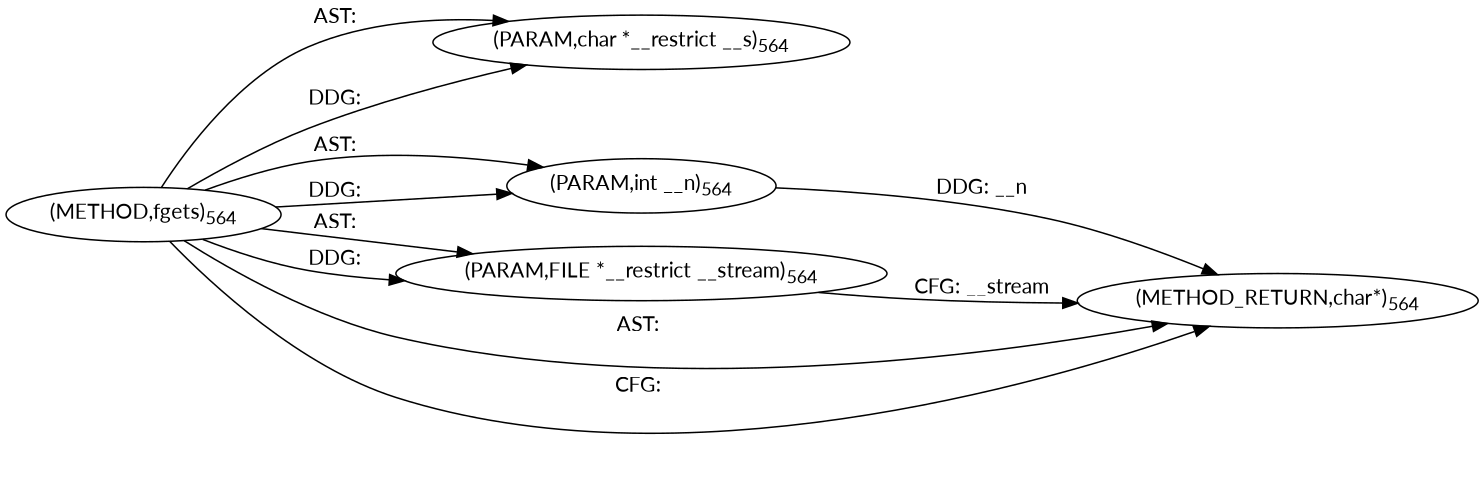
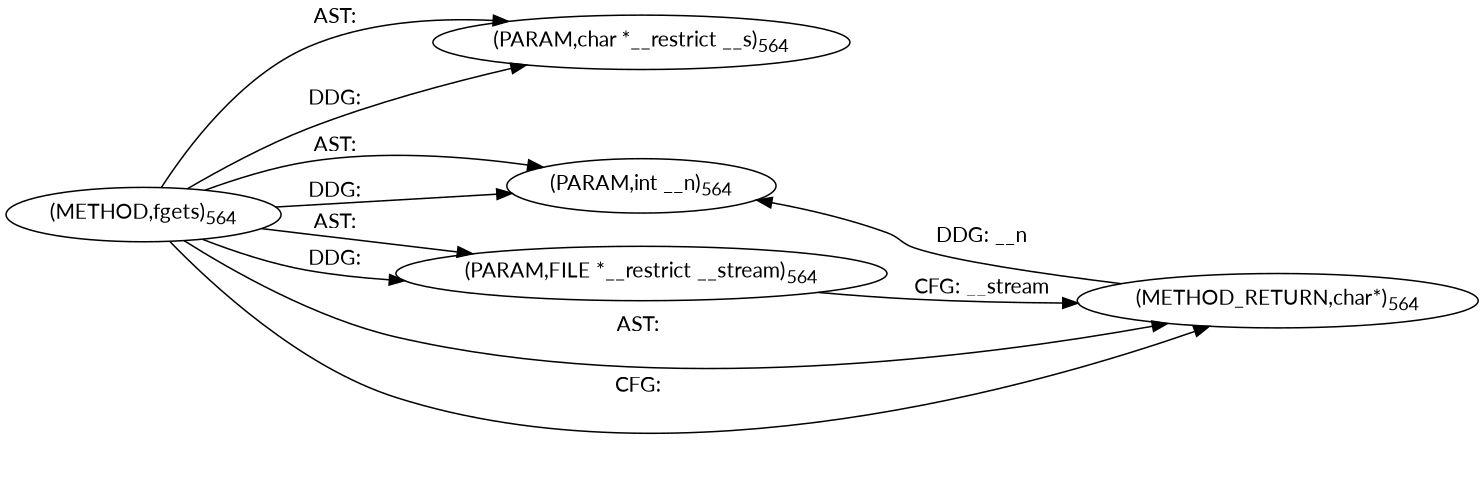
(994, 209) -> (943, 256)
